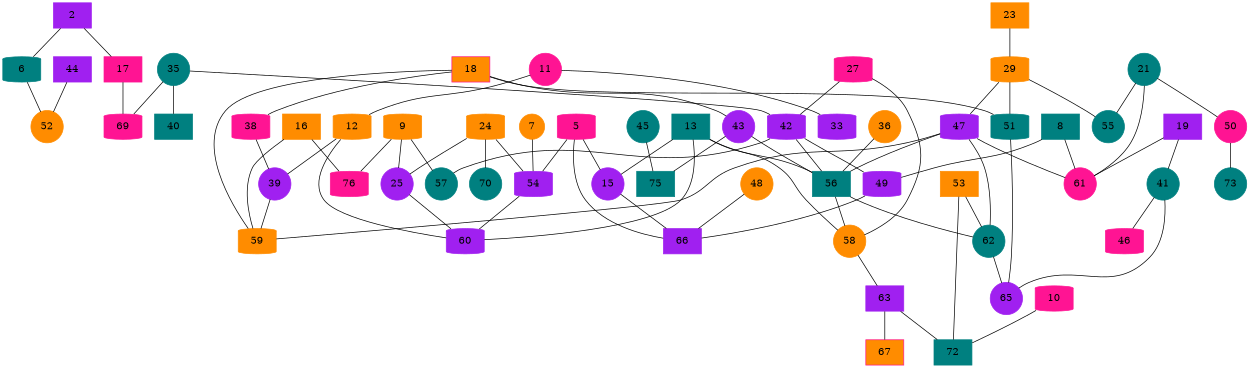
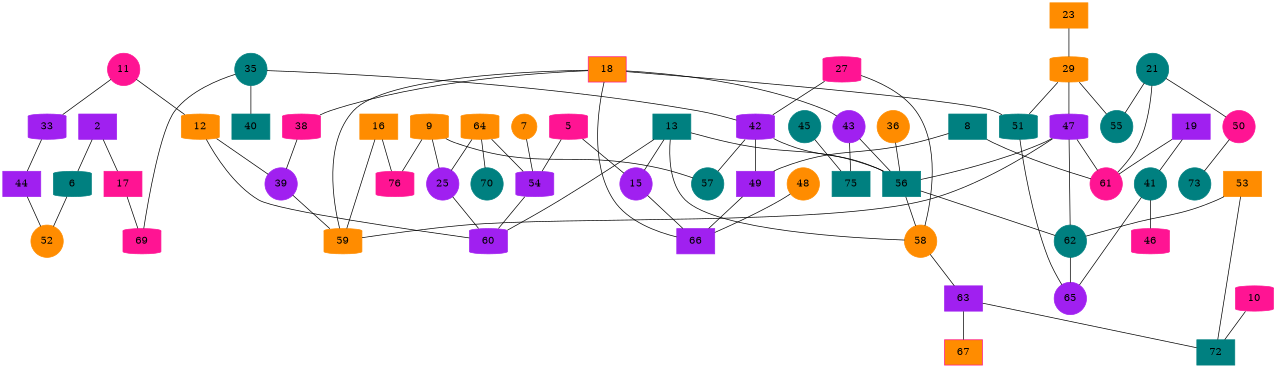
(486, 127) -> (480, 127)
none -> (34, 155)
(882, 184) -> (755, 184)
(589, 204) -> (604, 179)
